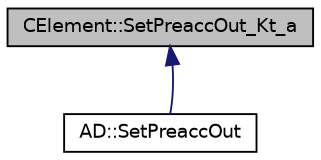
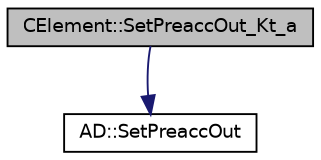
(173, 90) -> (148, 71)
